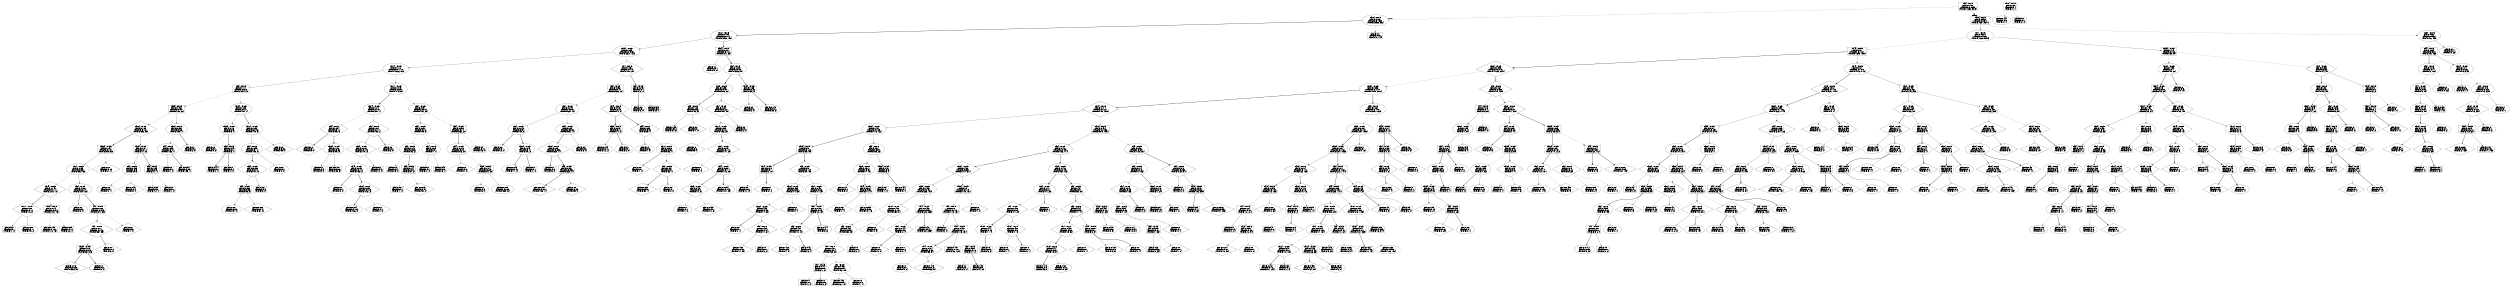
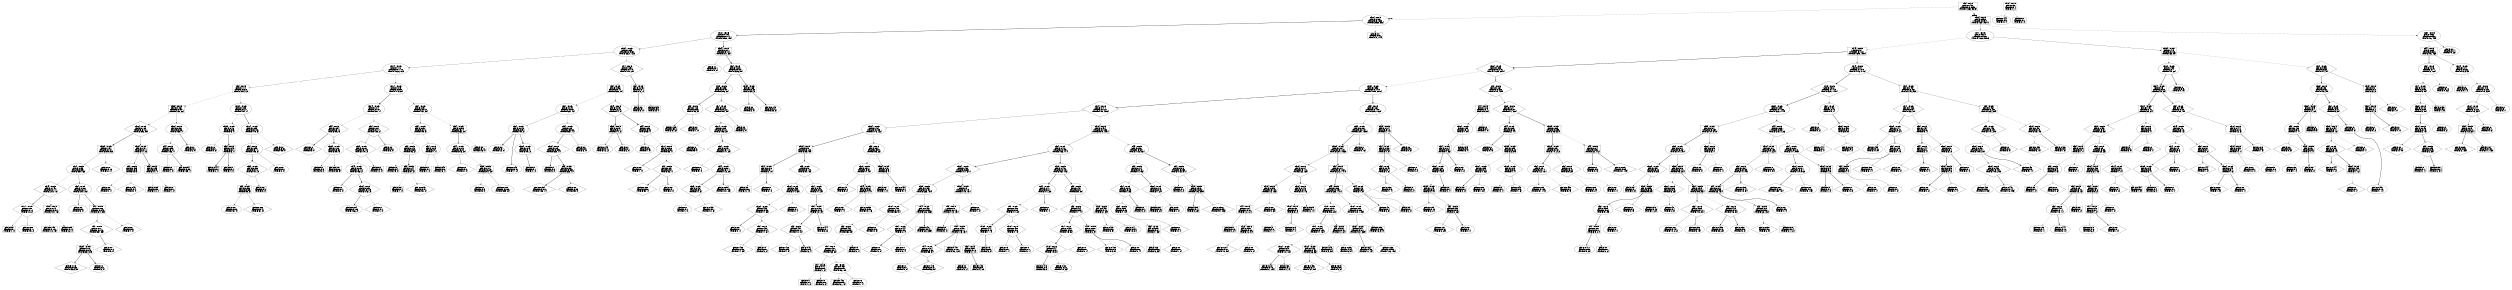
(518, 159) -> (513, 149)
(2365, 179) -> (2380, 151)
